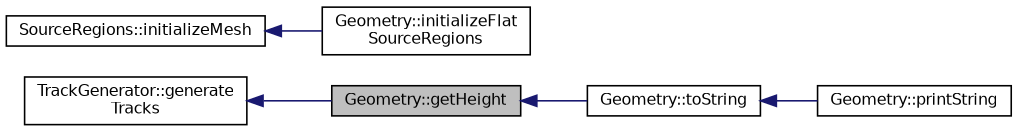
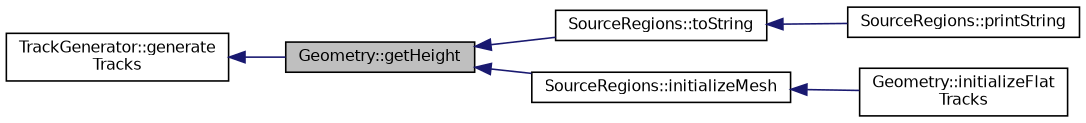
(426, 31) -> (964, 92)
none -> (511, 71)
(674, 101) -> (661, 25)
(914, 101) -> (964, 22)
